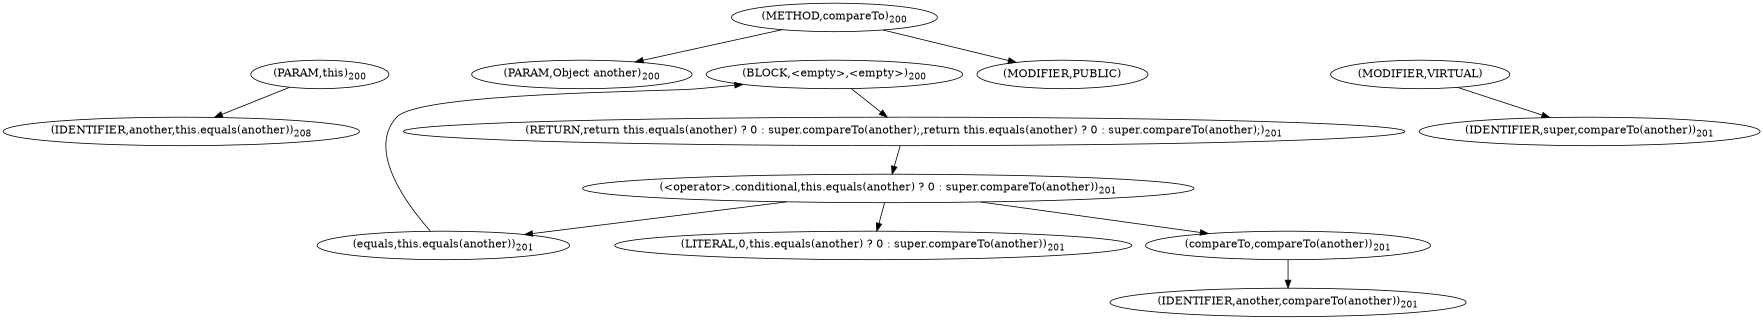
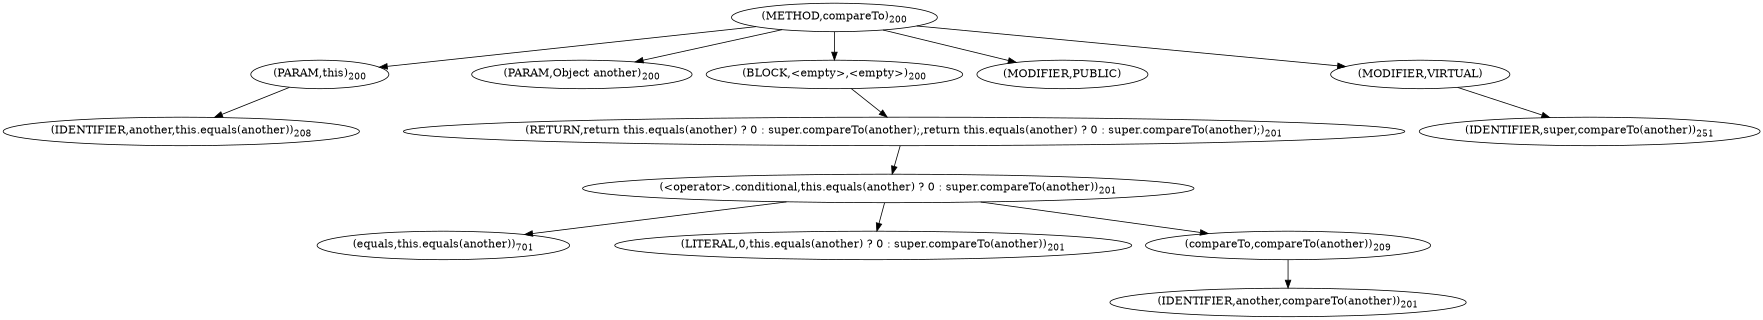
none -> (572, 46)
none -> (1127, 46)
(500, 98) -> (834, 42)
(1705, 130) -> (1705, 130)
(525, 244) -> (525, 244)
(1382, 244) -> (1382, 244)
